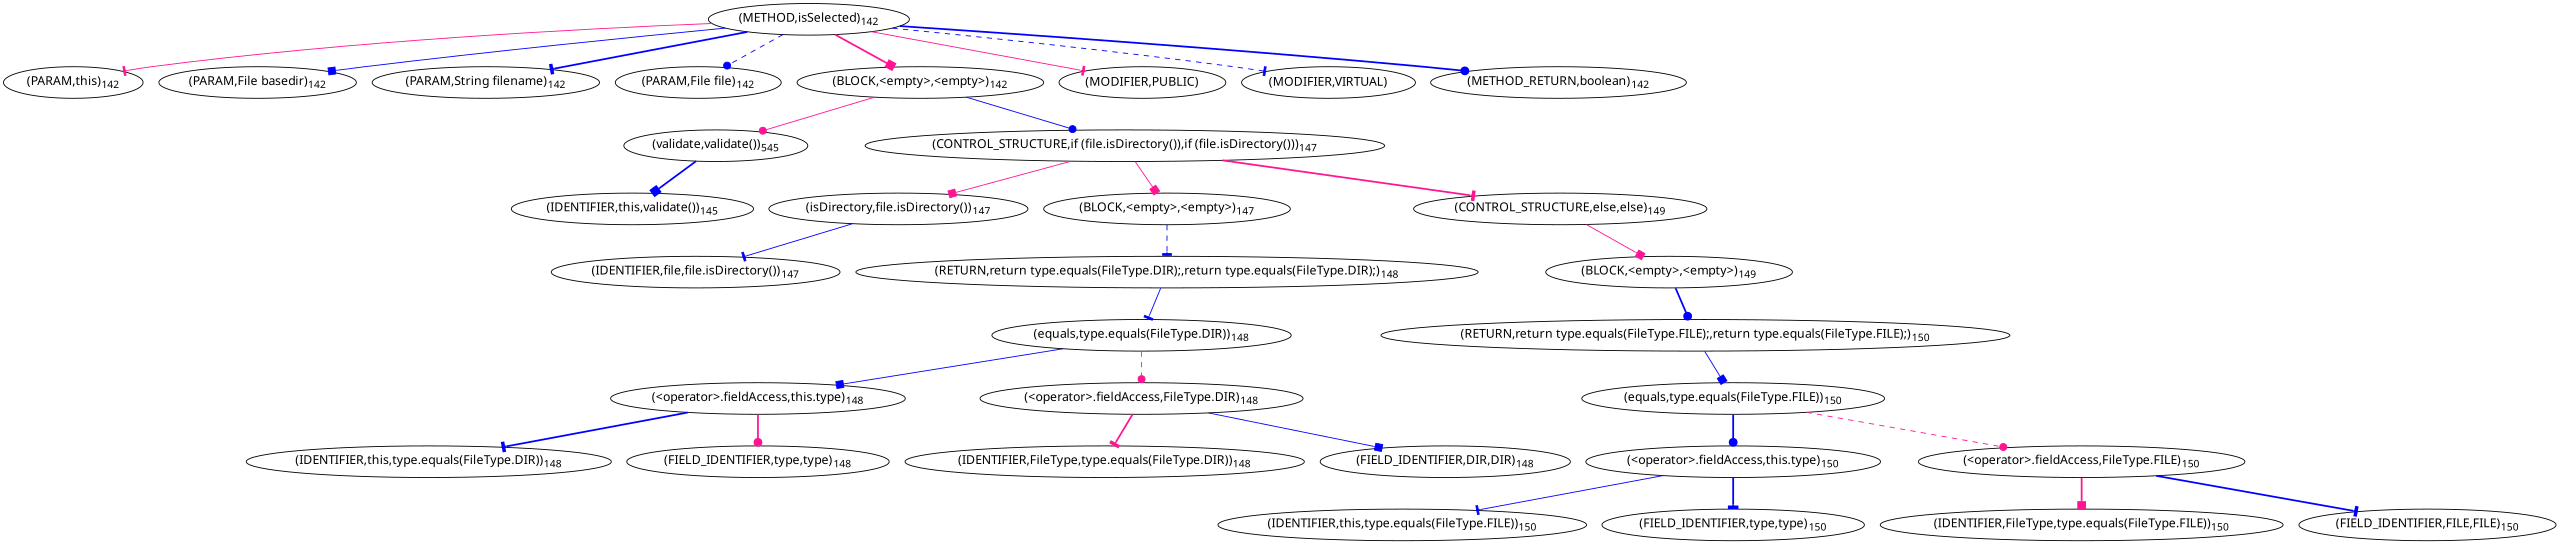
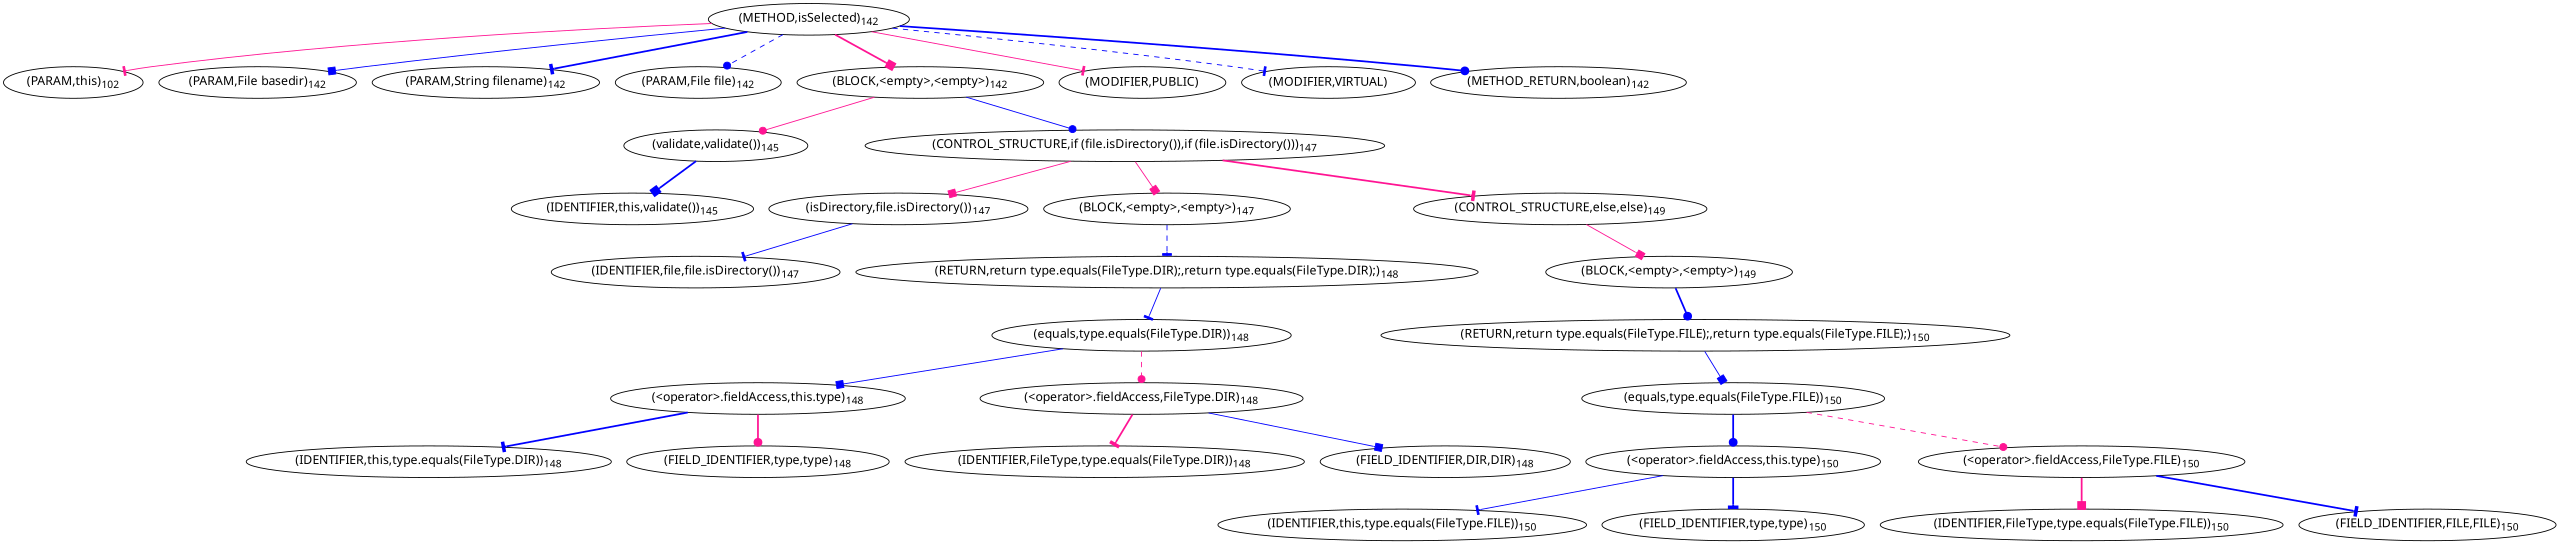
(111, 81) -> (111, 81)
(770, 144) -> (770, 144)
